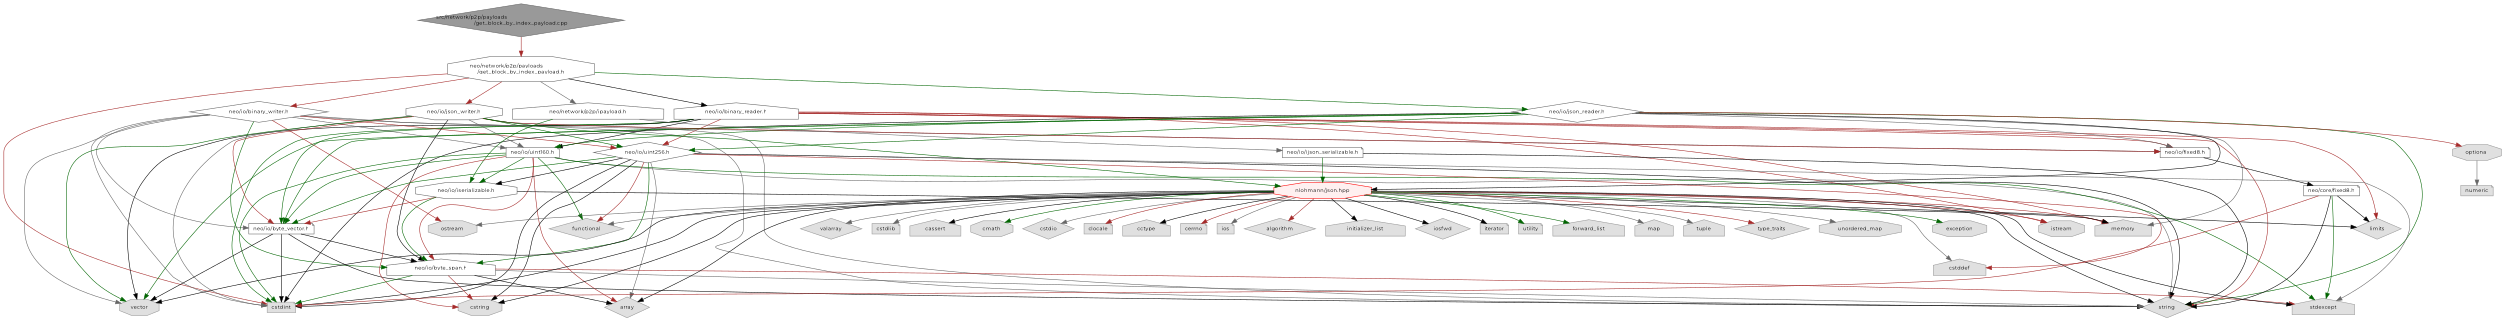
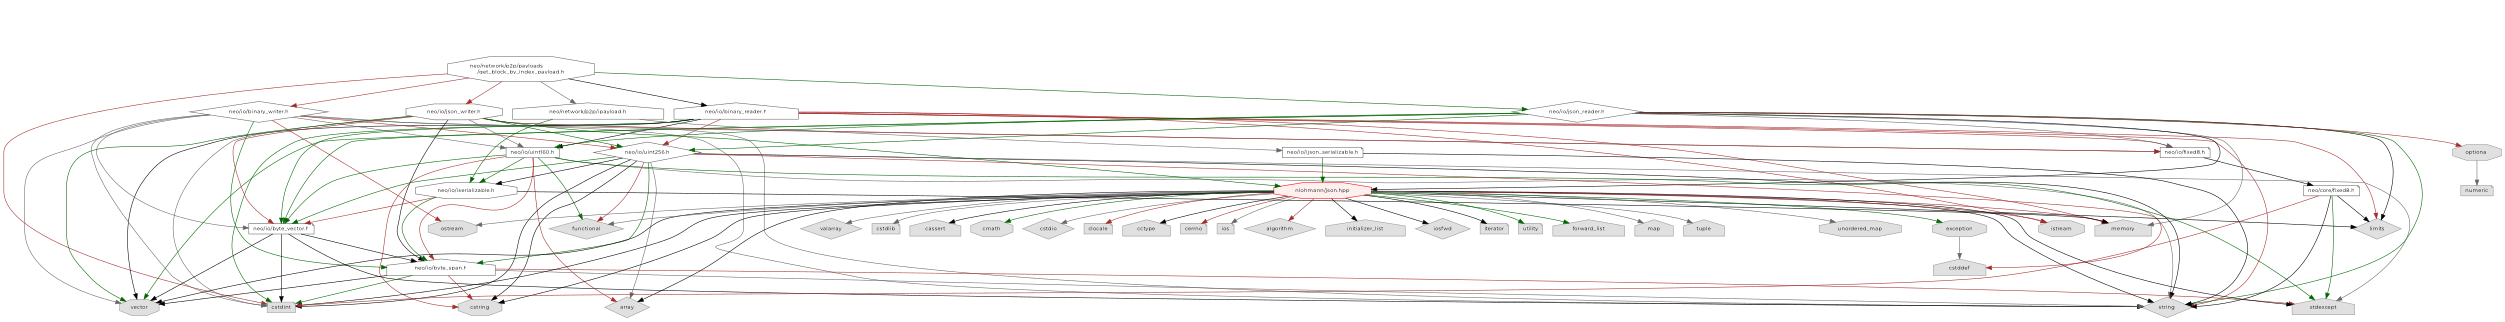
(521, 20) -> none
(550, 137) -> (2050, 117)
(325, 177) -> none
(1668, 197) -> (1960, 245)
(1772, 229) -> none
(541, 289) -> (276, 290)
